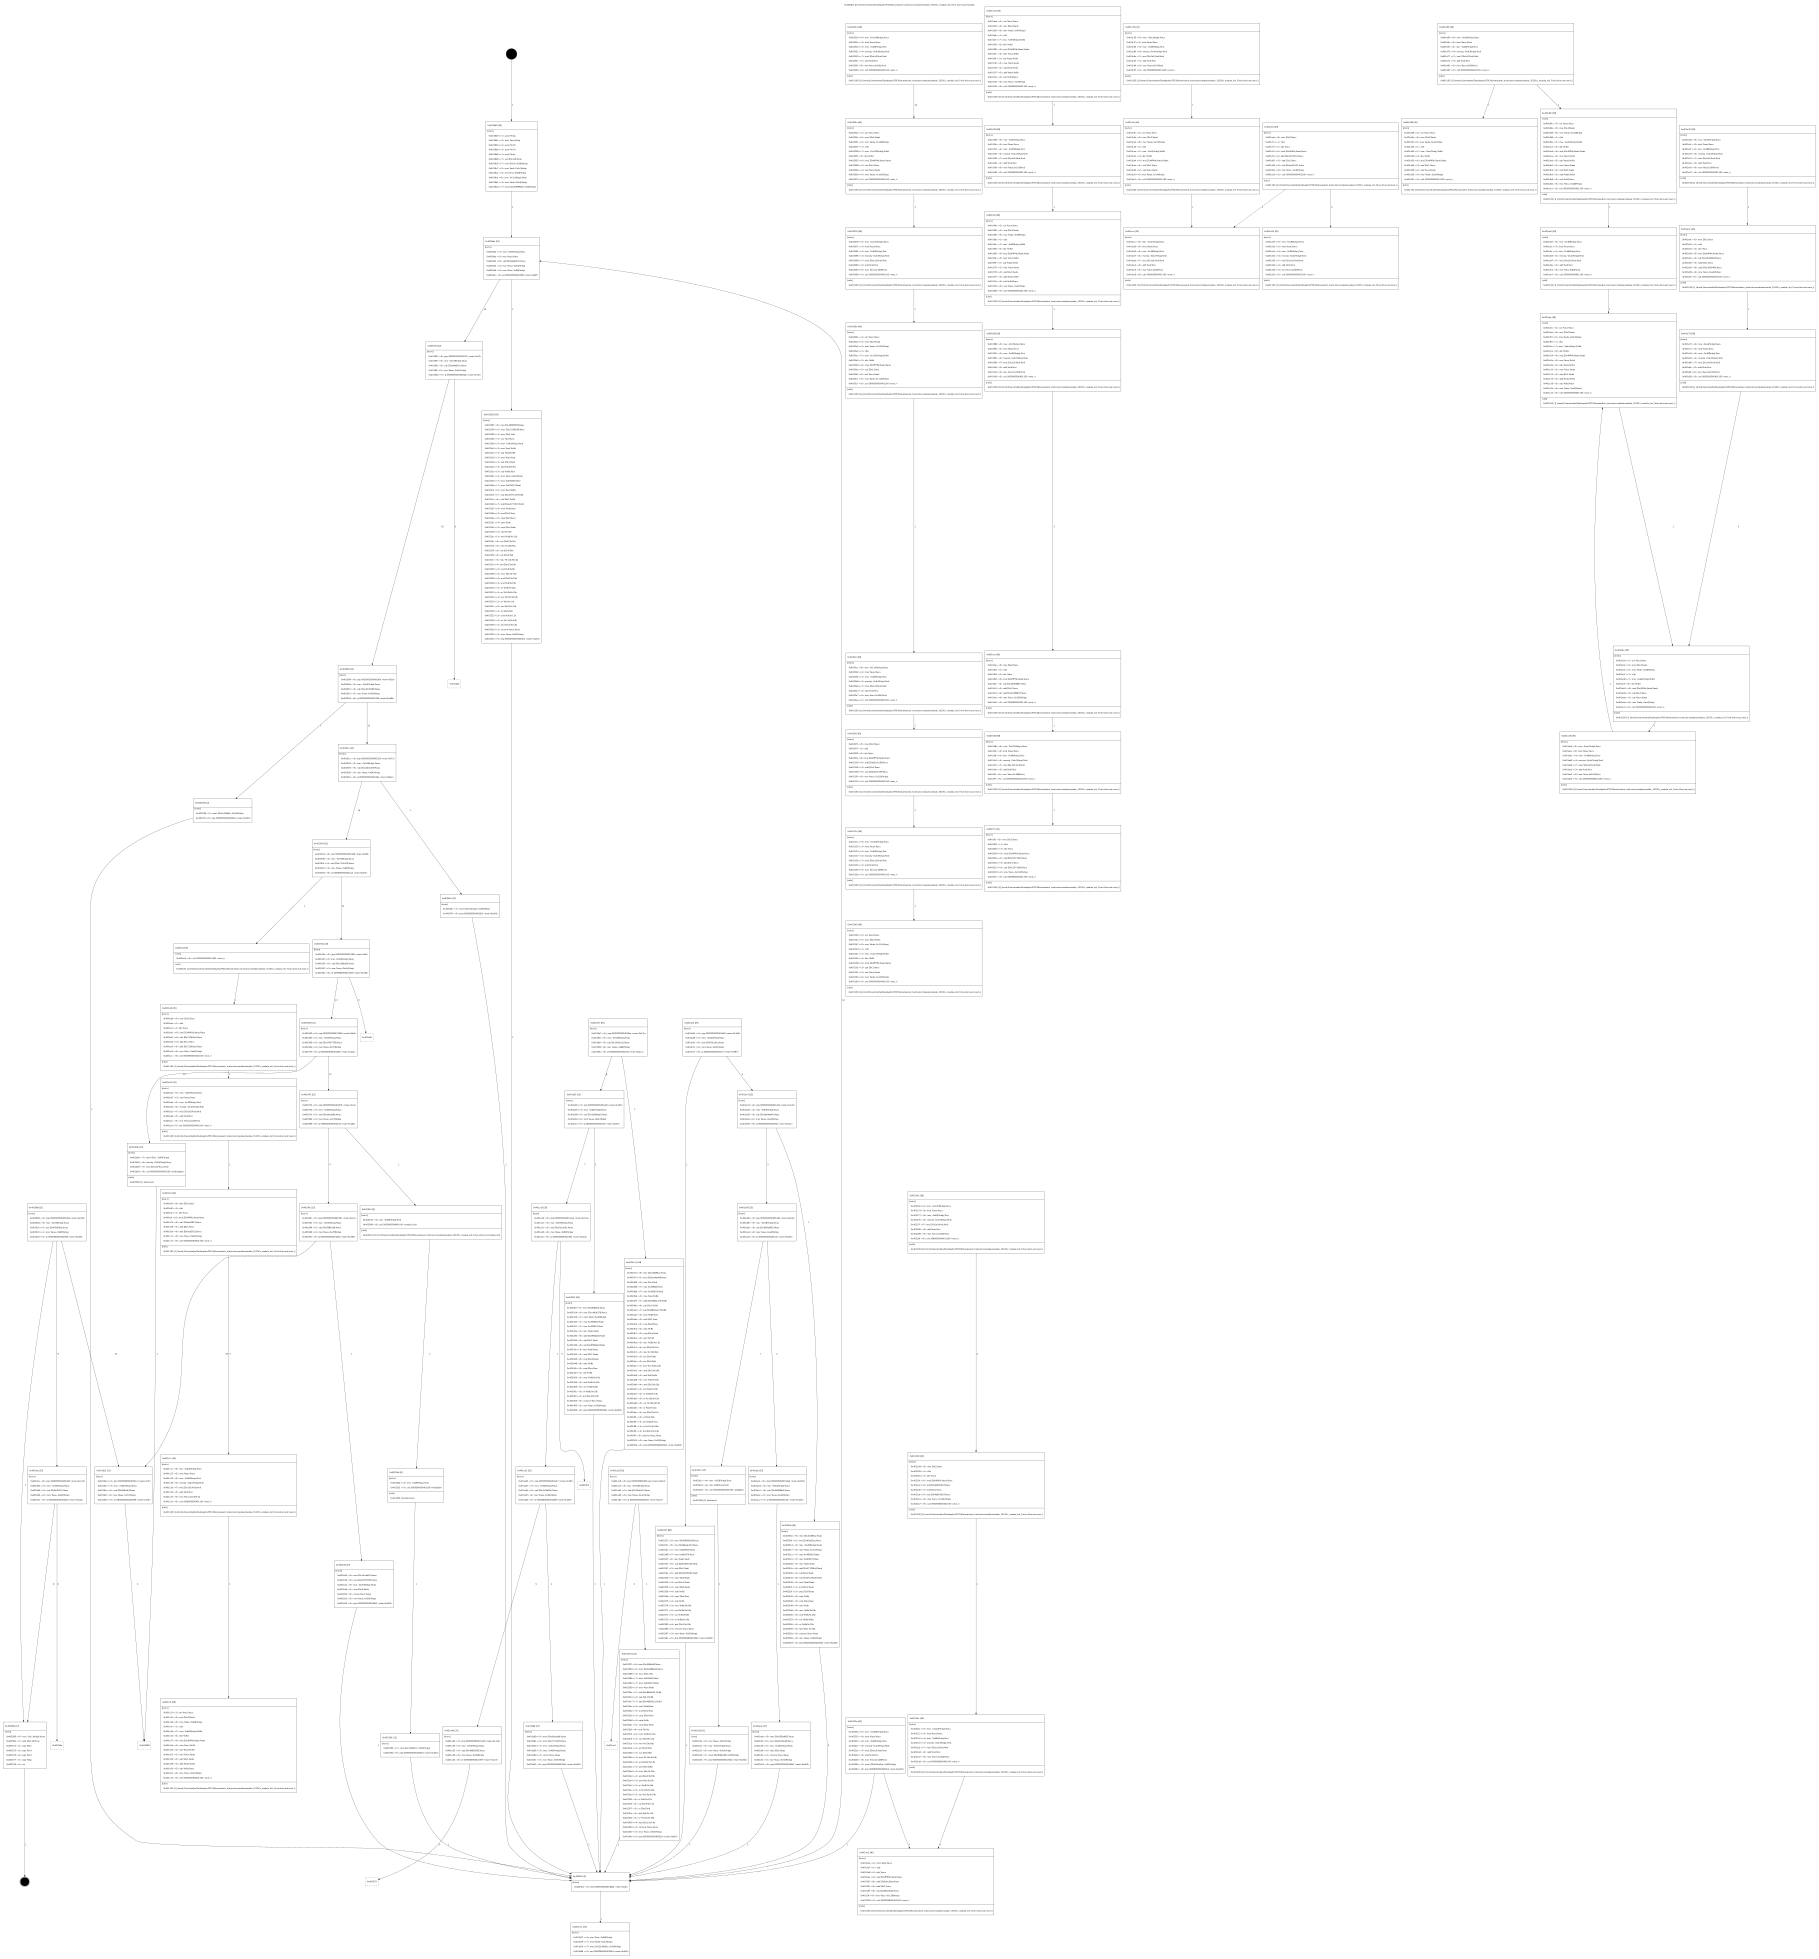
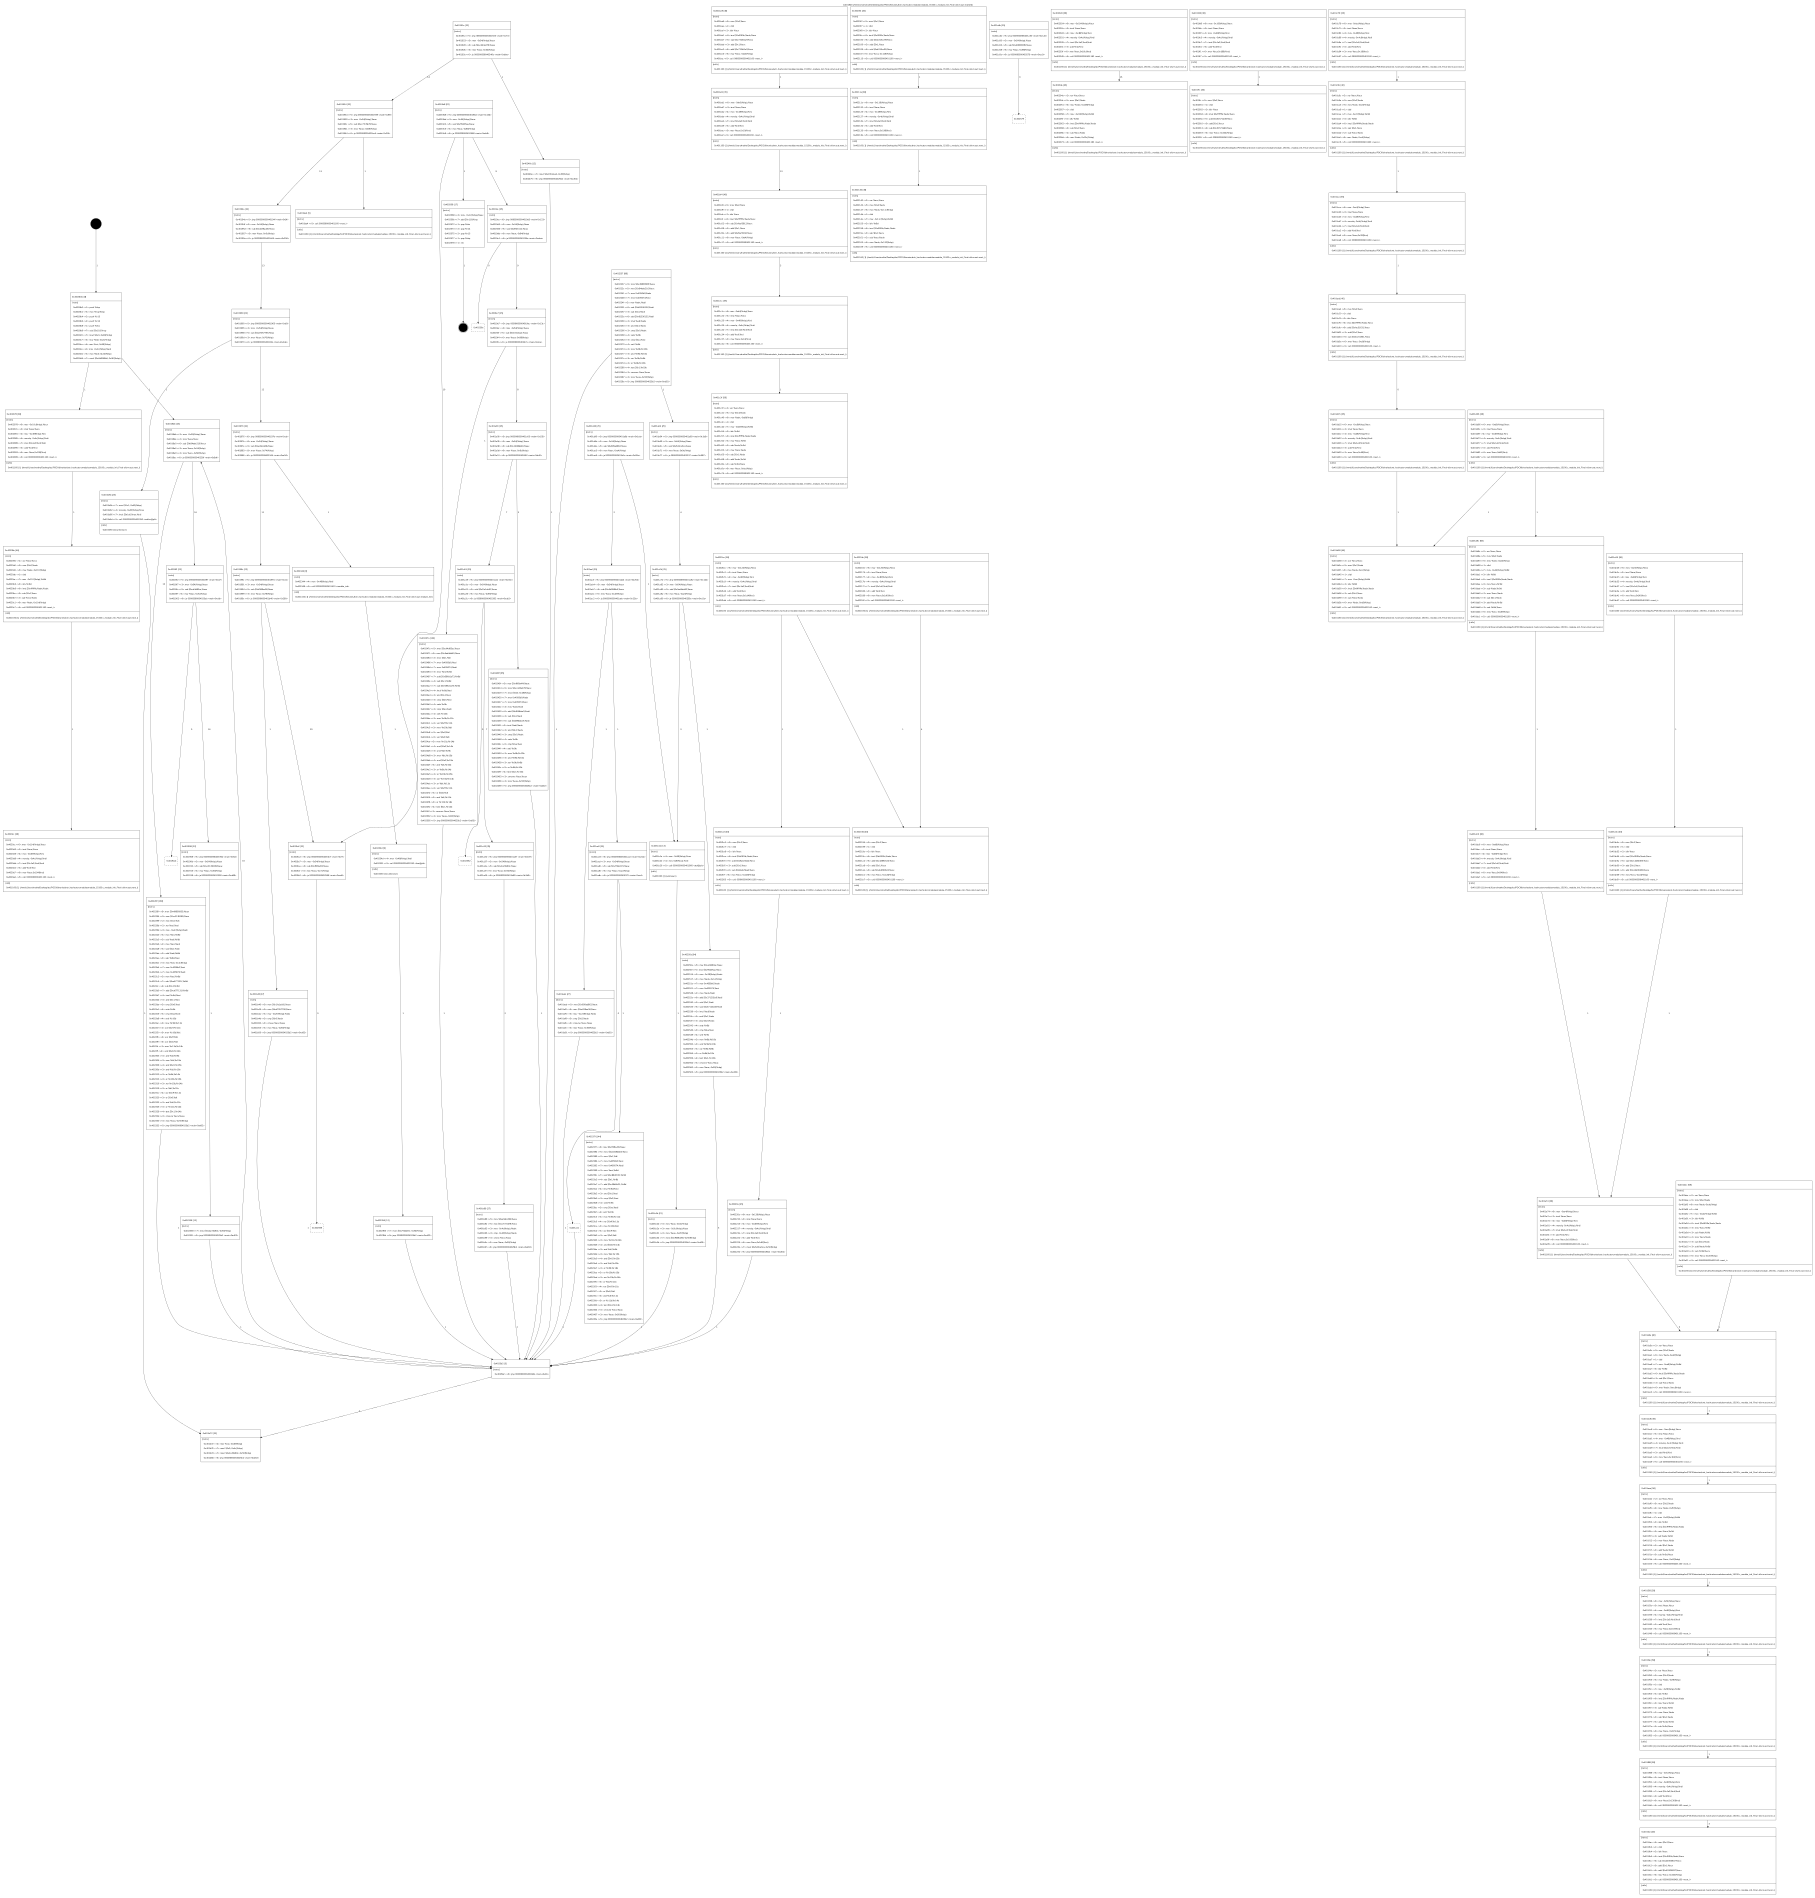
(1260, 208) -> (1397, 274)
(914, 210) -> (84, 386)
(1608, 300) -> (1570, 1044)
(512, 309) -> (163, 584)
none -> (1397, 508)
(1595, 571) -> (1708, 1480)
(914, 721) -> none
none -> (614, 722)
(367, 723) -> none
(1053, 724) -> none
(237, 988) -> none
(367, 1037) -> none
(184, 1075) -> (166, 390)
(230, 1165) -> (781, 171)
(767, 1165) -> (679, 722)
(686, 1289) -> (667, 403)
(154, 1463) -> (144, 996)
(41, 1612) -> (517, 275)
(509, 1615) -> none
(976, 1616) -> (850, 721)
(896, 1811) -> (769, 1046)
(613, 1854) -> (571, 1301)
